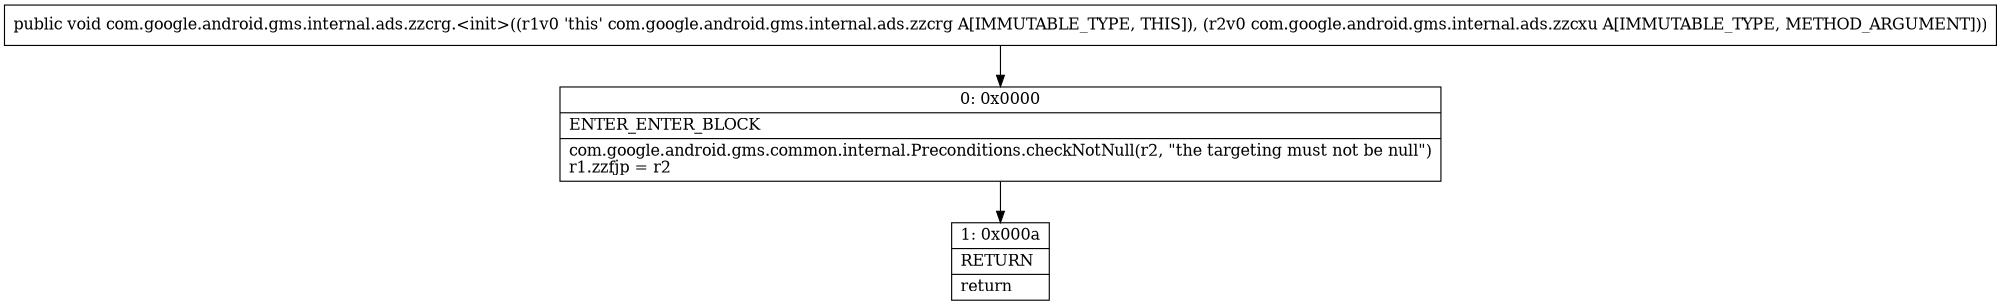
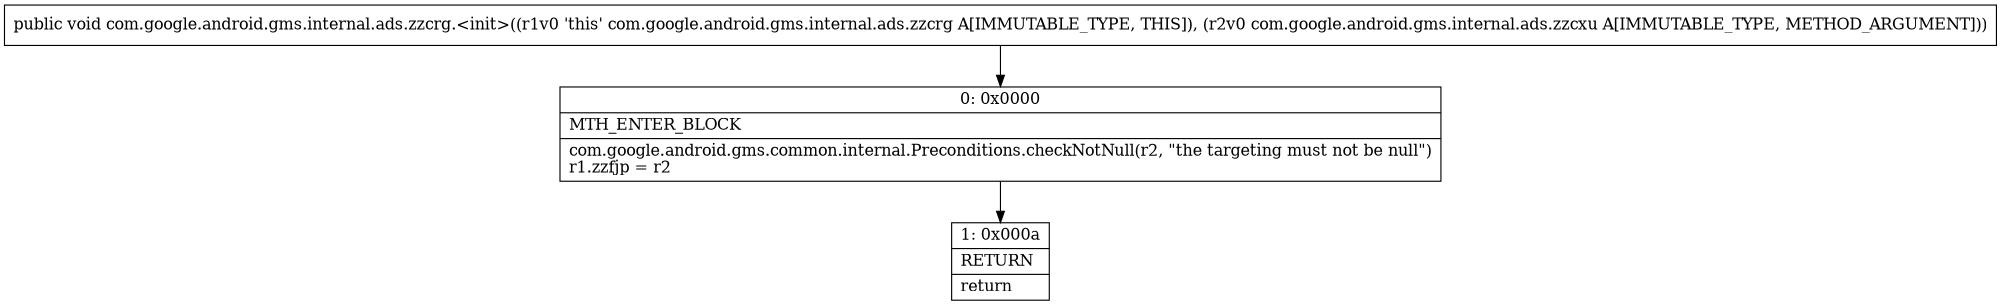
(665, 125) -> (655, 125)
